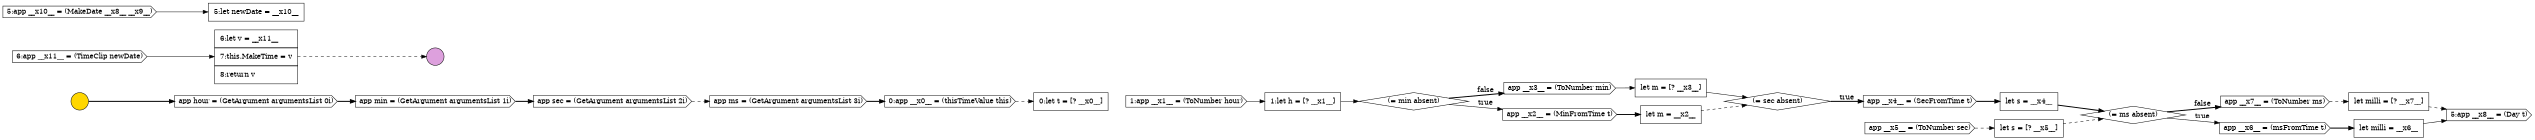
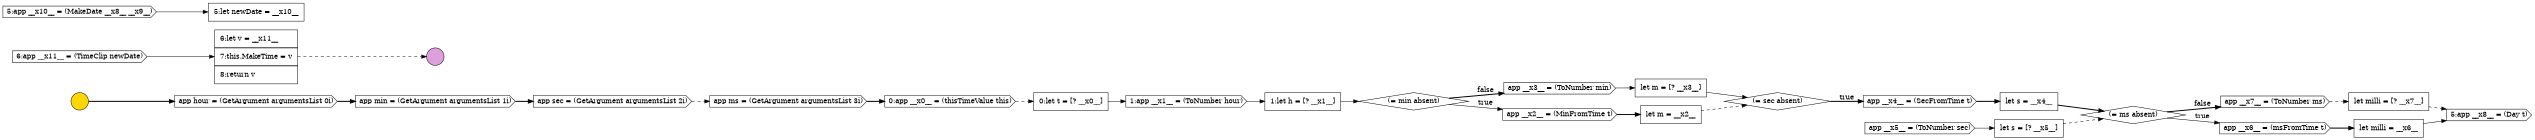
none -> (1114, 101)
(1982, 128) -> (1982, 128)
